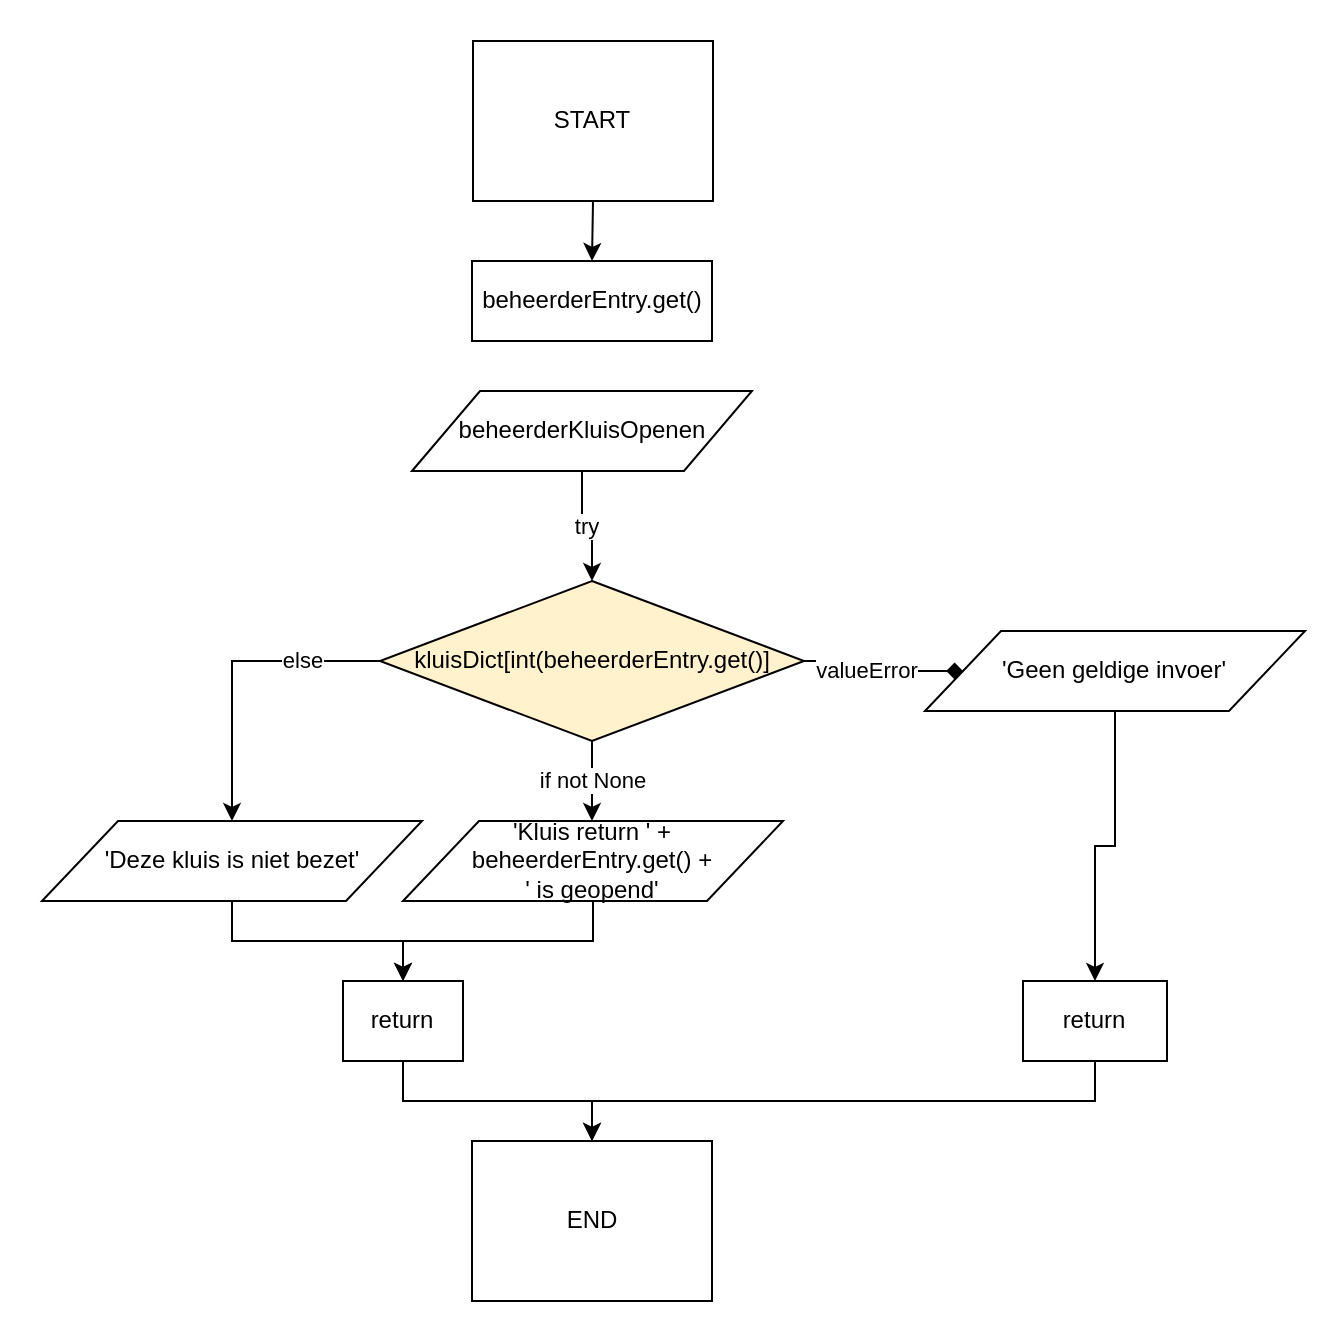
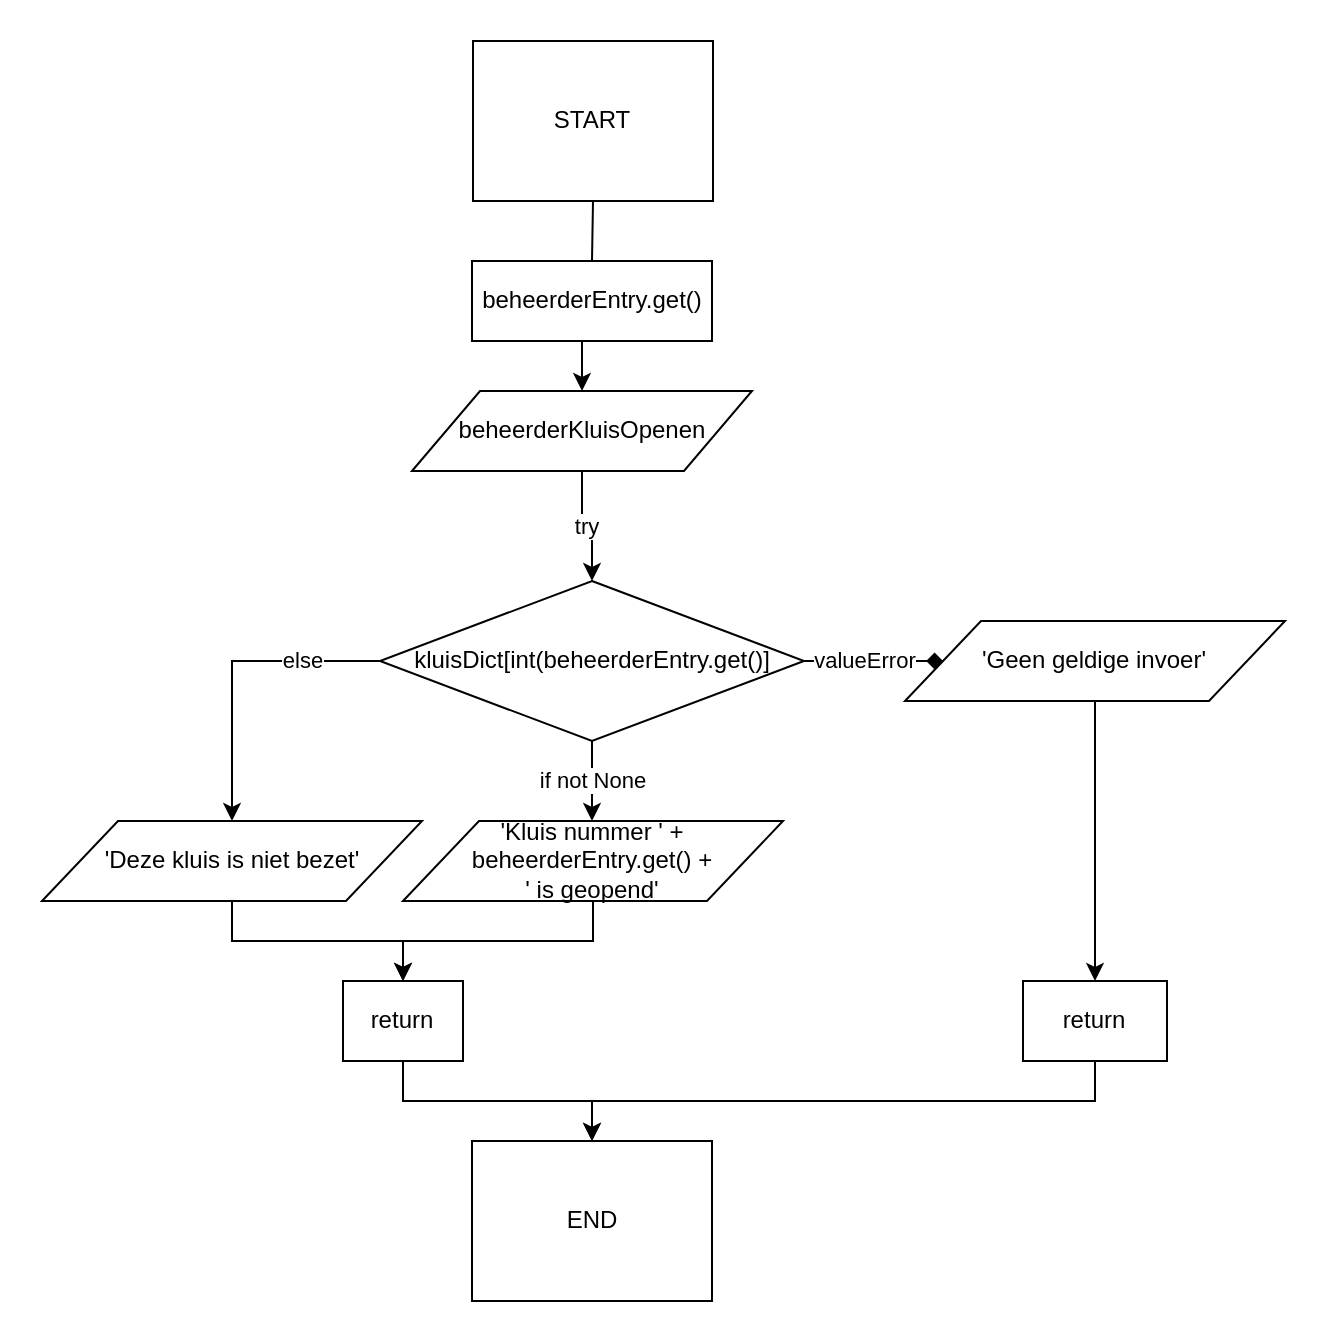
(592, 246) -> (592, 251)
none -> (582, 358)
(592, 661) -> (592, 661)
(1115, 671) -> (1095, 661)
(593, 861) -> (593, 861)
